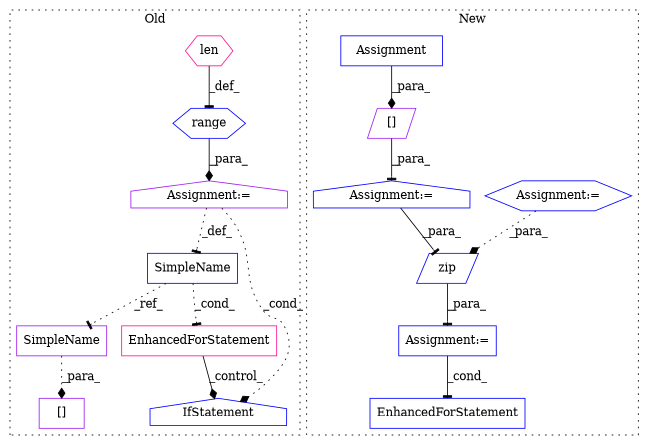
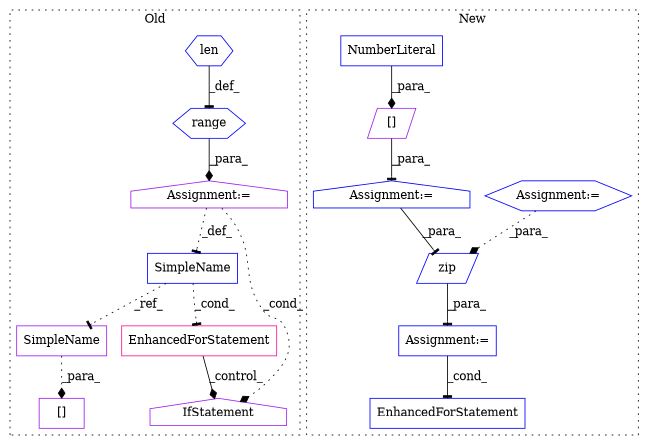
(209, 51) -> (209, 51)
(392, 51) -> (392, 51)
(218, 413) -> (218, 413)
